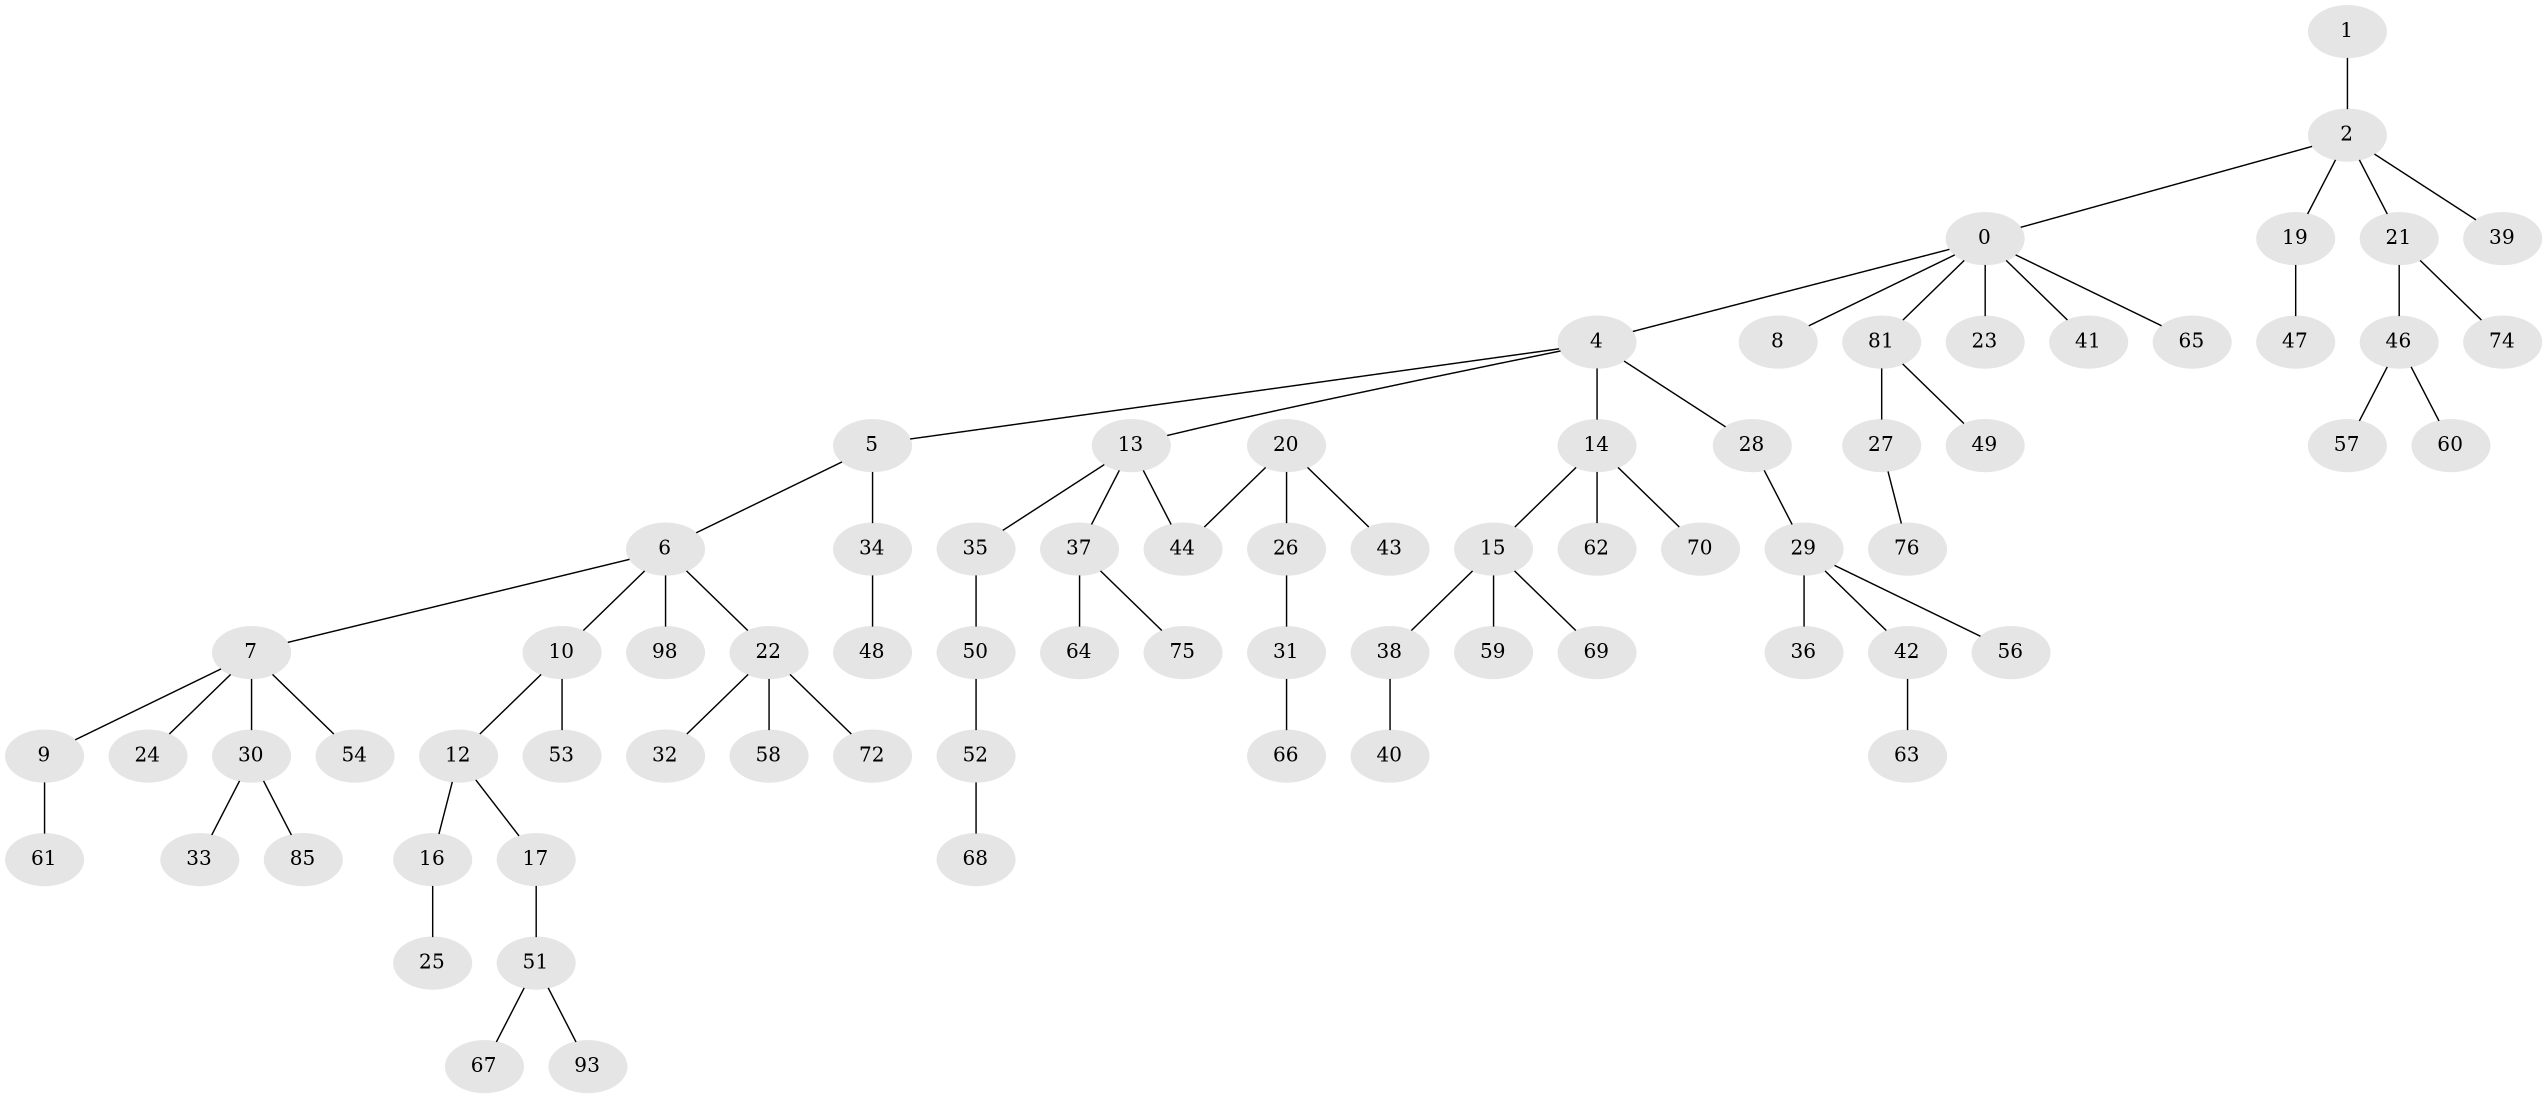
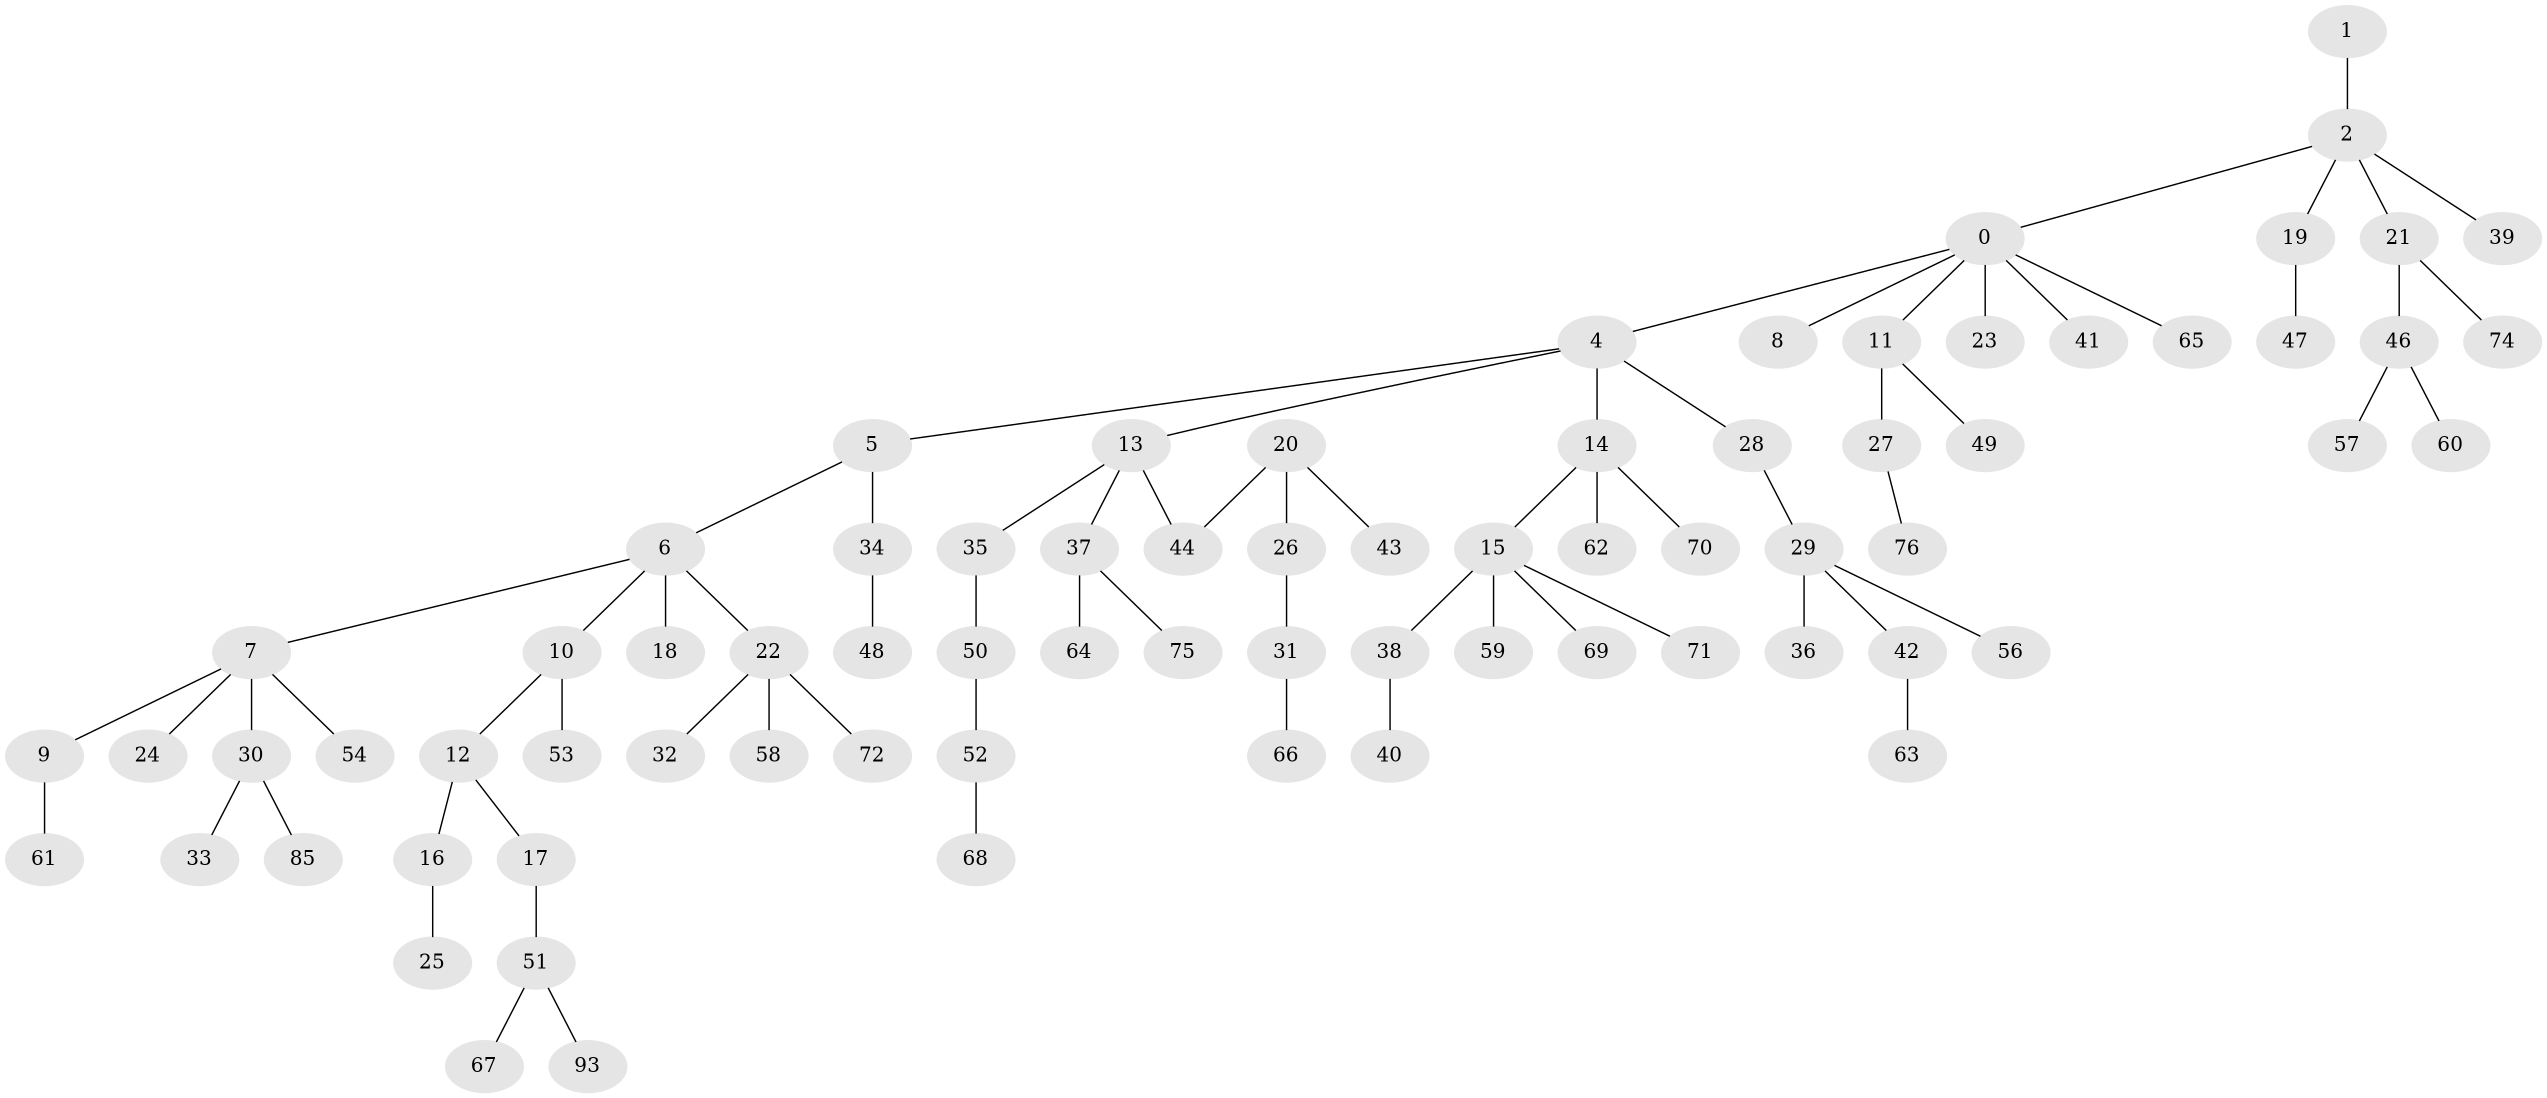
(1882, 342) -> (1882, 342)
(666, 653) -> (666, 653)
none -> (1701, 653)
